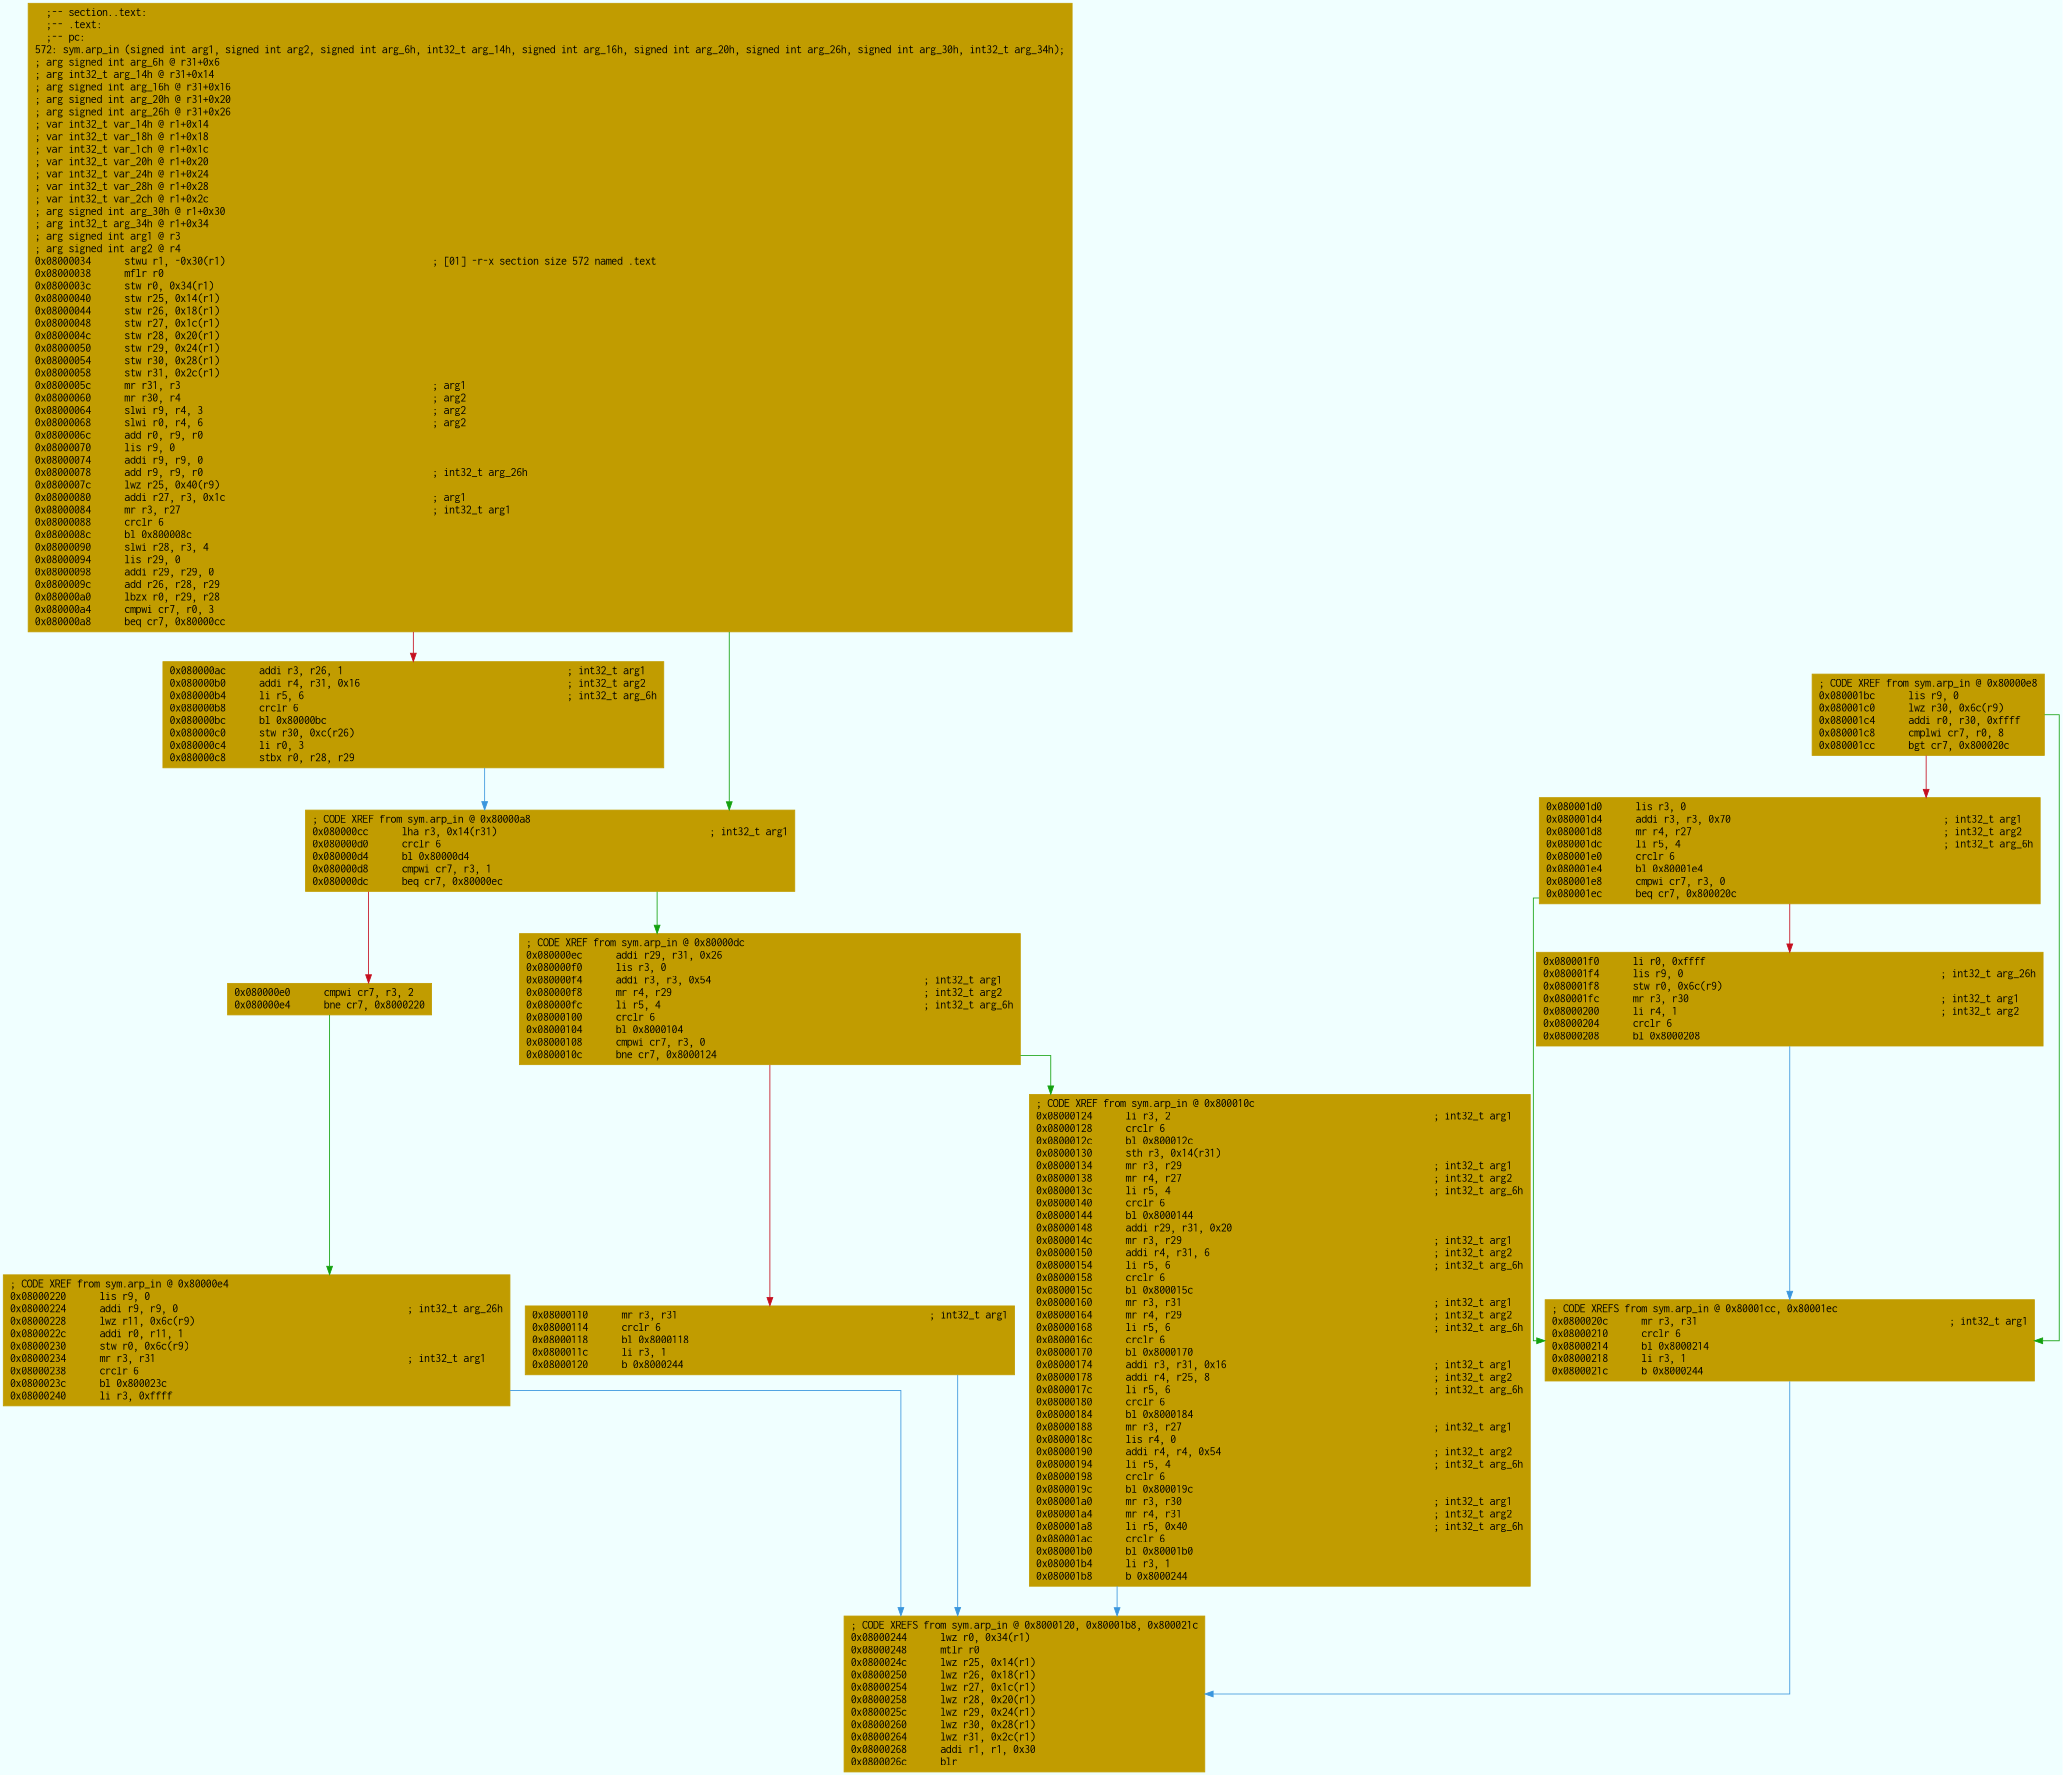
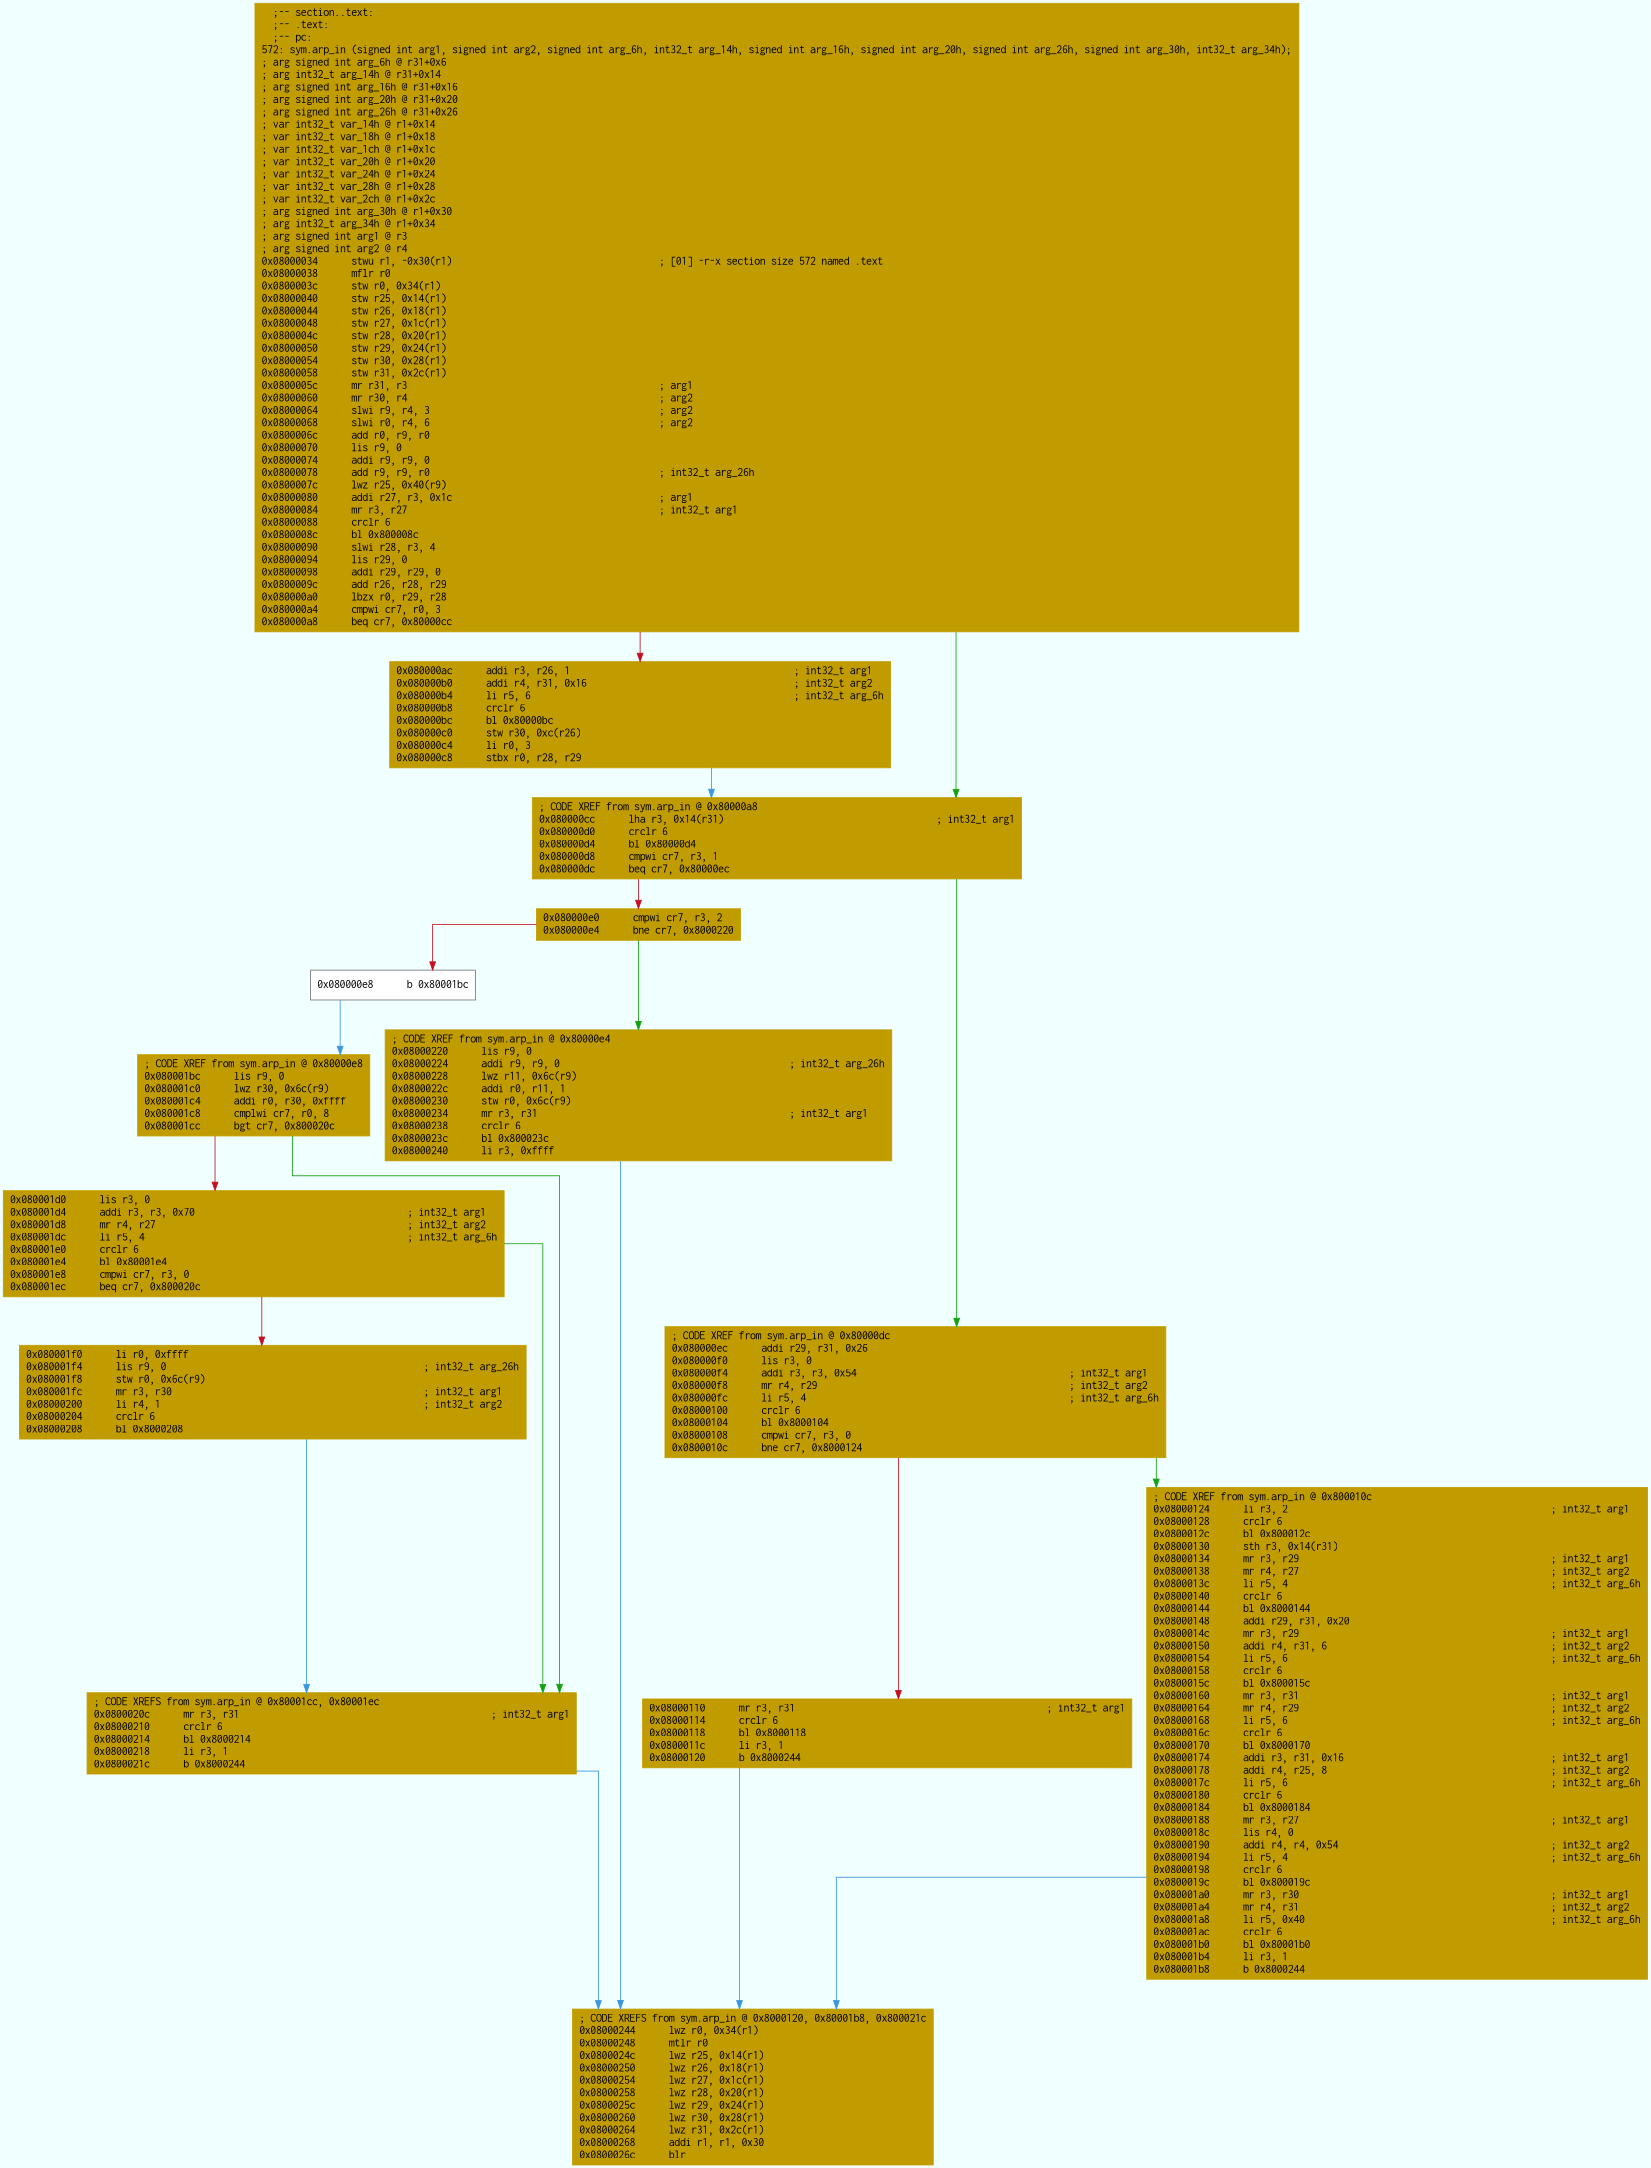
none -> (393, 985)
